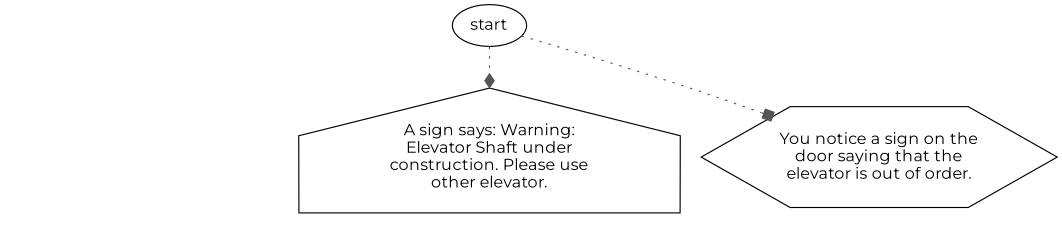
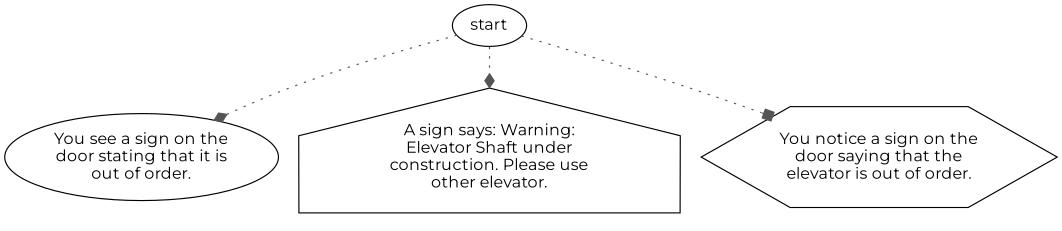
none -> (142, 157)
